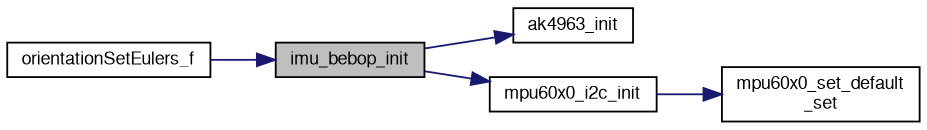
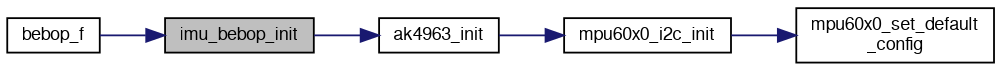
(109, 60) -> (54, 35)
(448, 75) -> (522, 35)
(821, 94) -> (895, 35)
